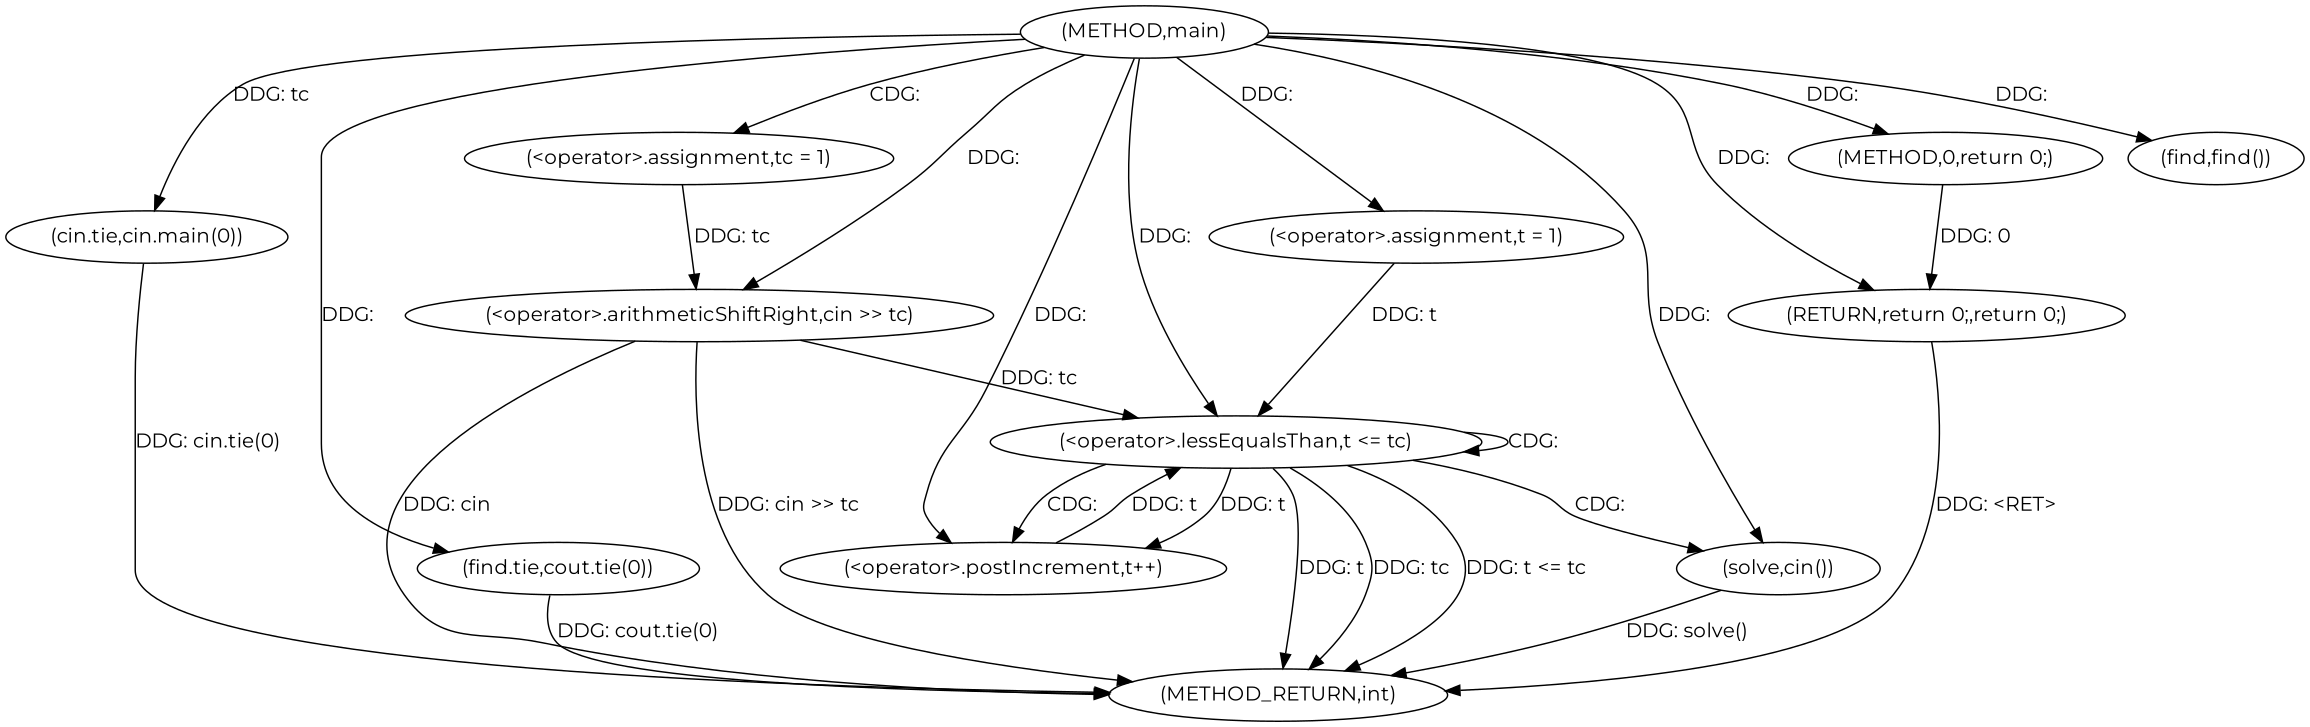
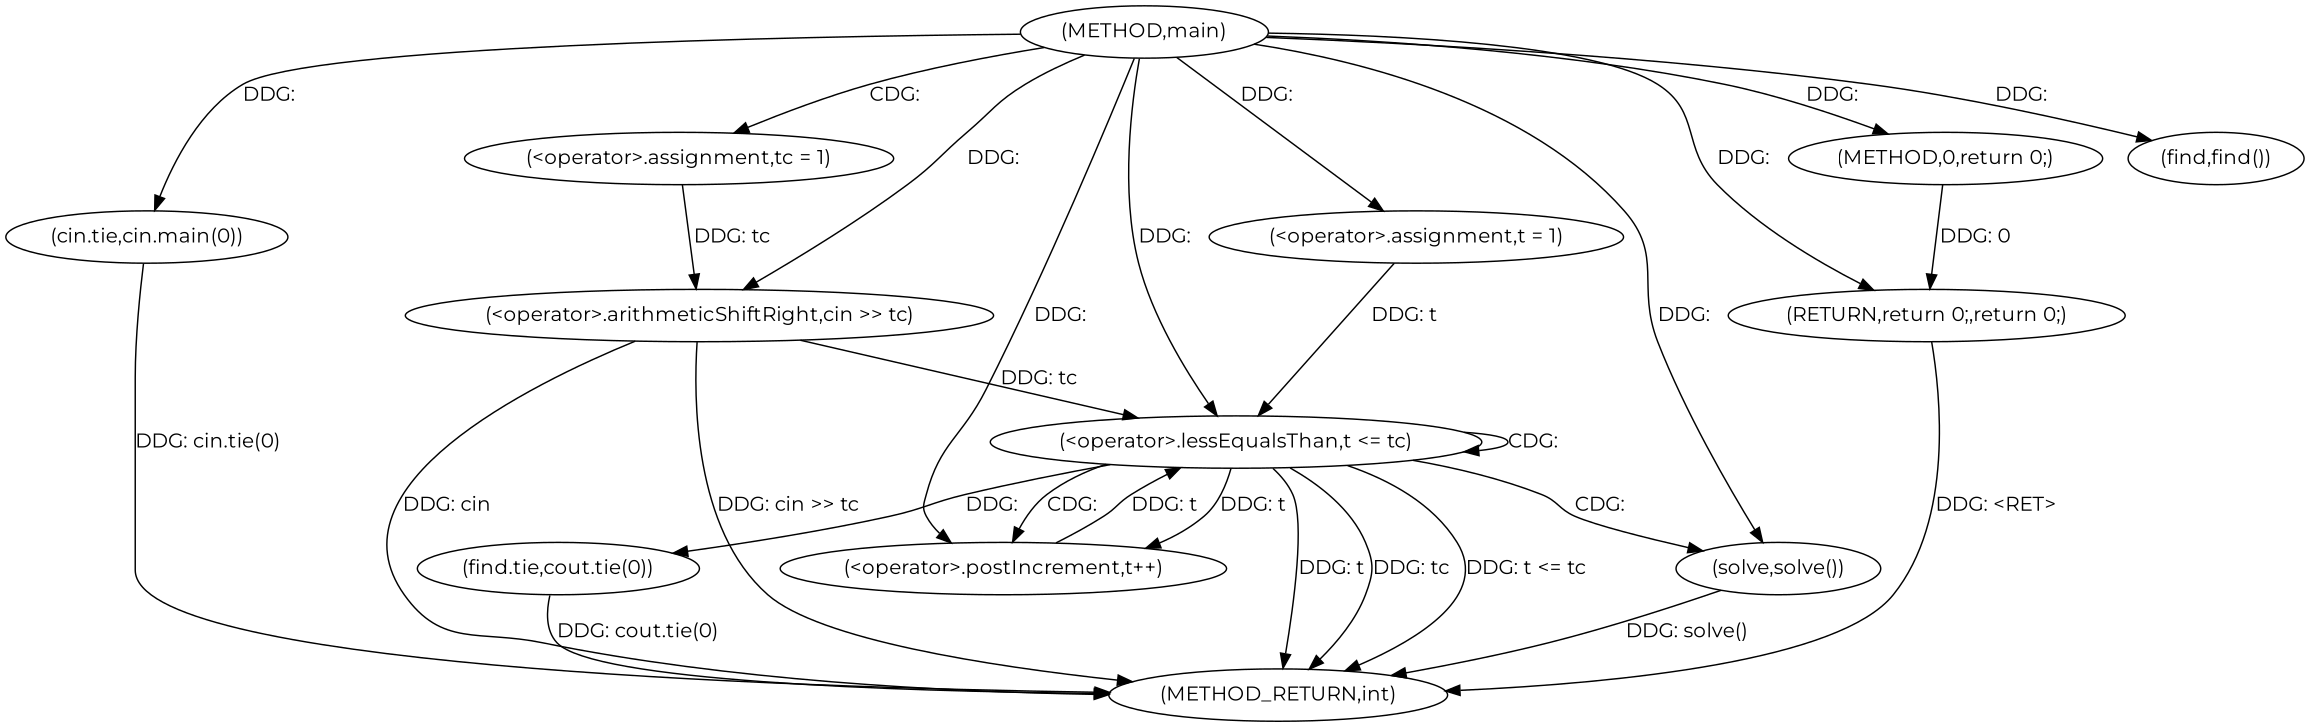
(272, 95) -> (272, 95)
(441, 102) -> (900, 514)
(1778, 569) -> (1778, 569)
